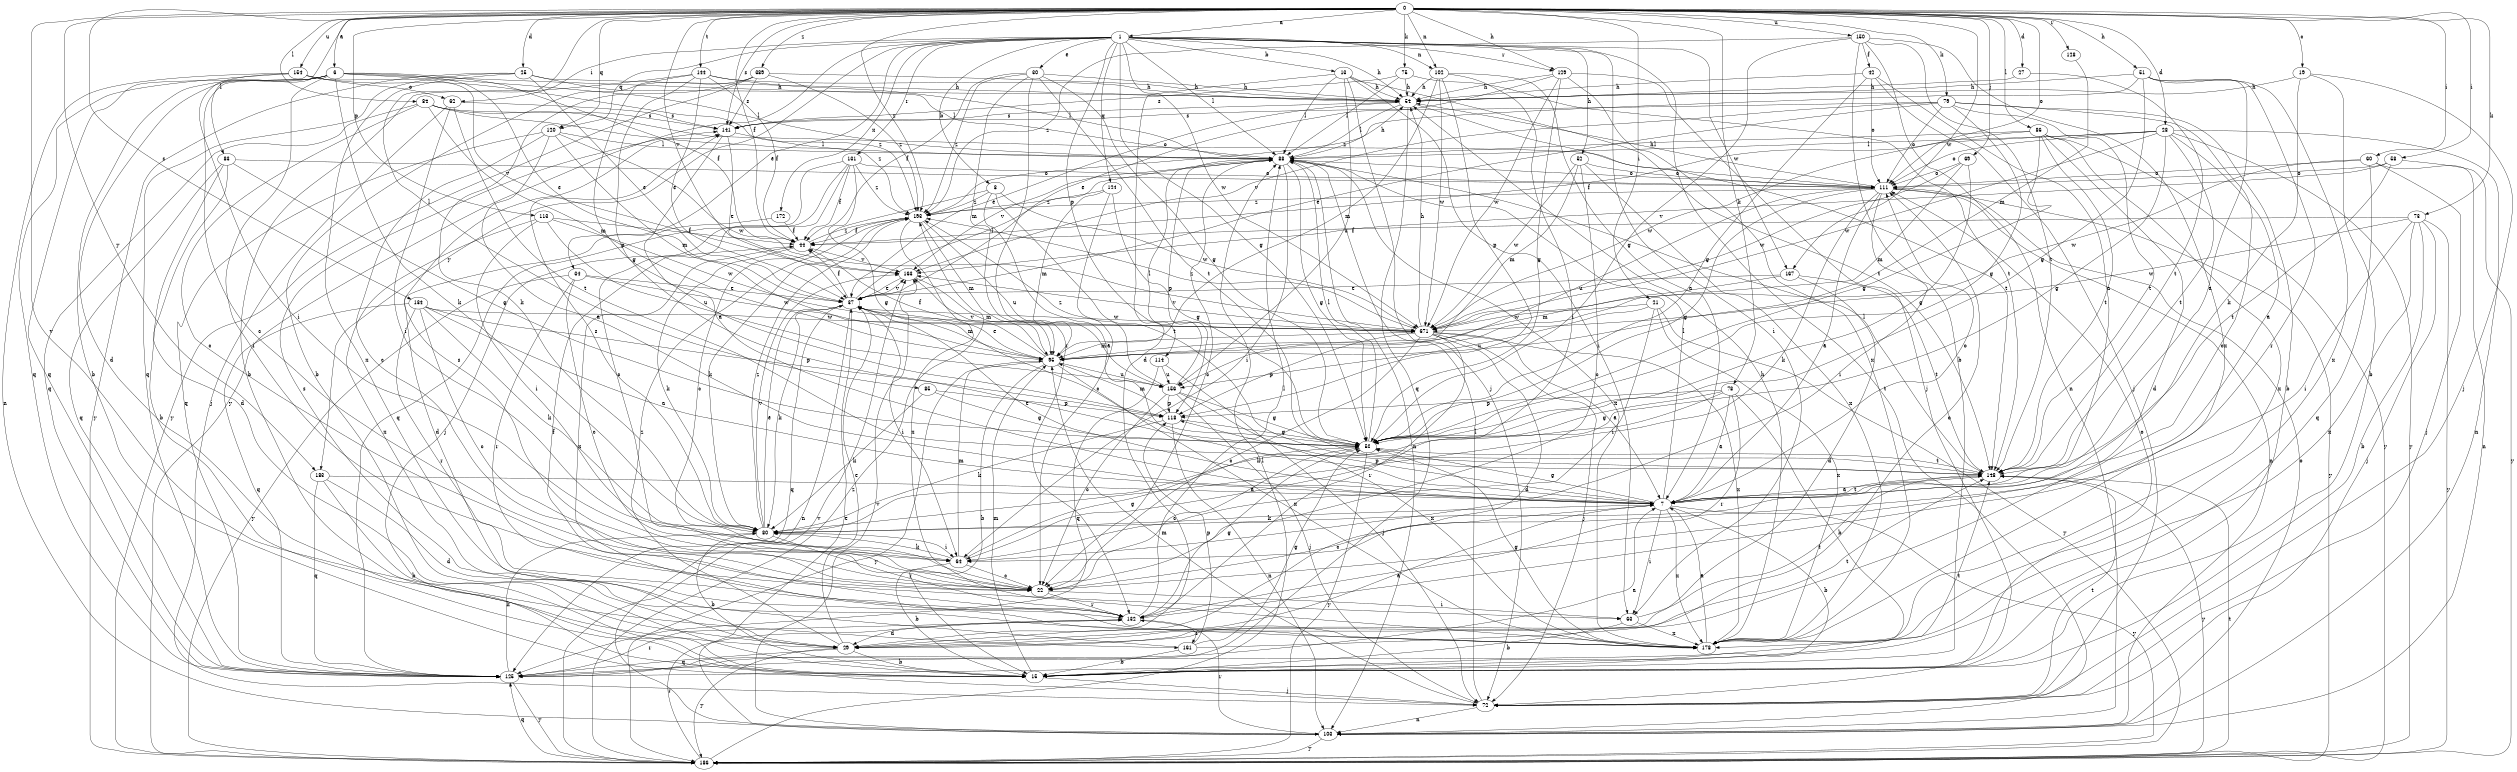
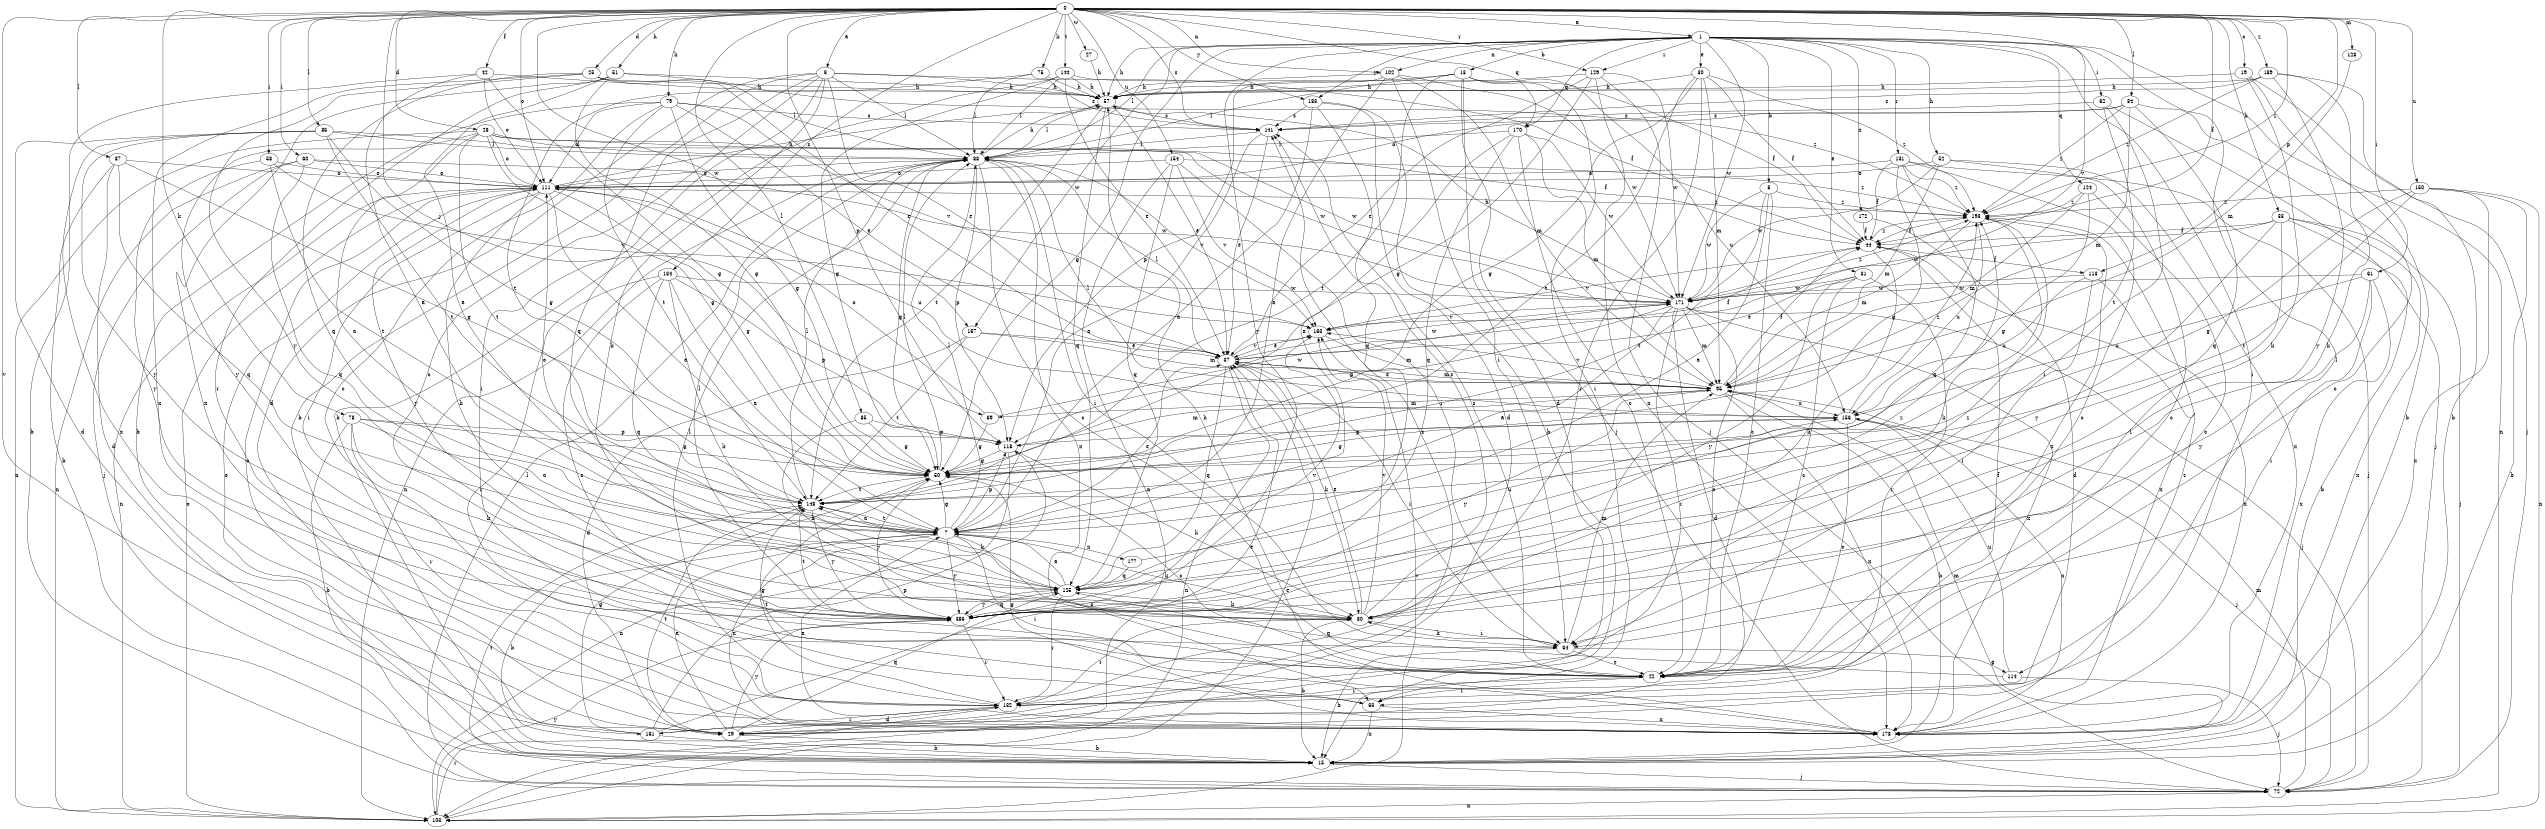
(2052, 23) -> (2349, 23)
(1492, 37) -> (1460, 37)
(2023, 37) -> (1076, 23)
(1865, 54) -> (759, 12)
(760, 73) -> (2268, 73)
(374, 86) -> (816, 176)
(1408, 102) -> (1107, 102)
none -> (1292, 115)
(551, 131) -> (1518, 131)
(227, 159) -> (118, 159)
(1072, 202) -> (2336, 361)
(2417, 217) -> (2281, 217)
(2196, 222) -> none
(672, 231) -> (1979, 260)
(577, 274) -> (1864, 274)
(1656, 303) -> (2370, 274)
(1539, 323) -> (1356, 403)
(764, 331) -> (806, 129)
(1424, 332) -> (1680, 303)
(1885, 389) -> (2501, 433)
(2134, 389) -> (32, 433)
(856, 491) -> (1034, 615)
(1138, 497) -> (1779, 651)
none -> (1132, 562)
(1959, 576) -> (982, 548)
(1108, 603) -> (2008, 498)
(1508, 648) -> (1370, 734)
(704, 763) -> (960, 619)
